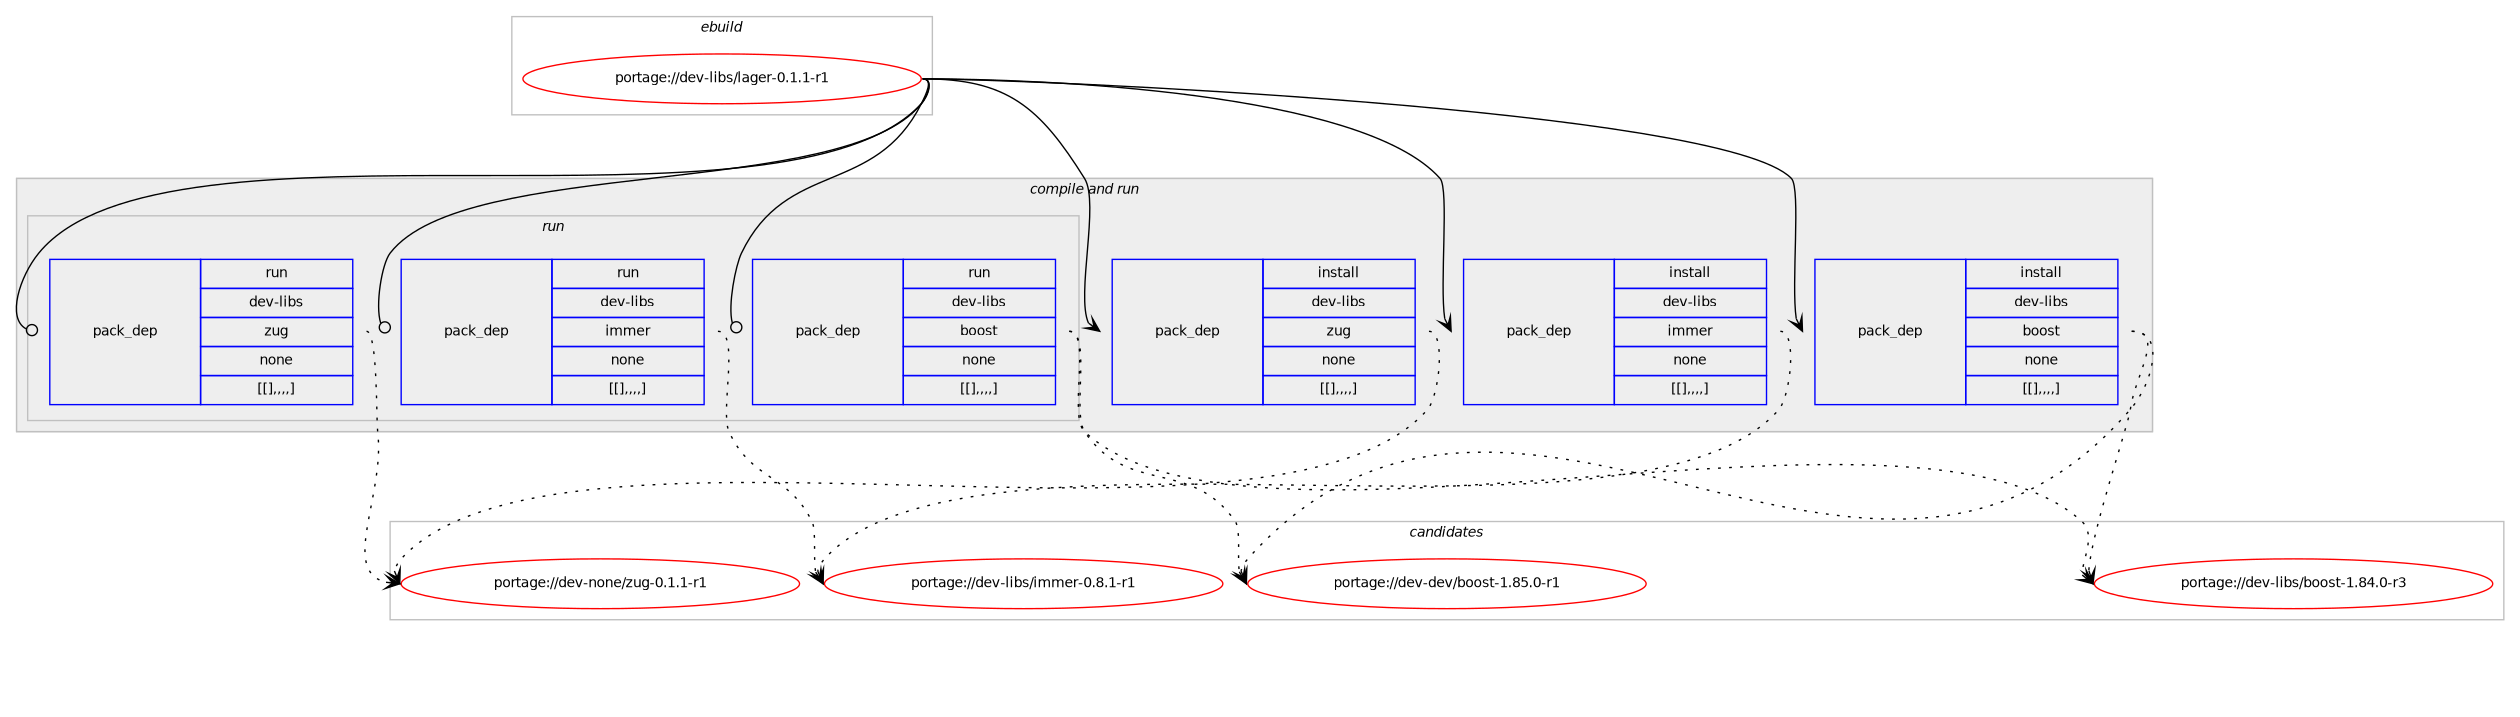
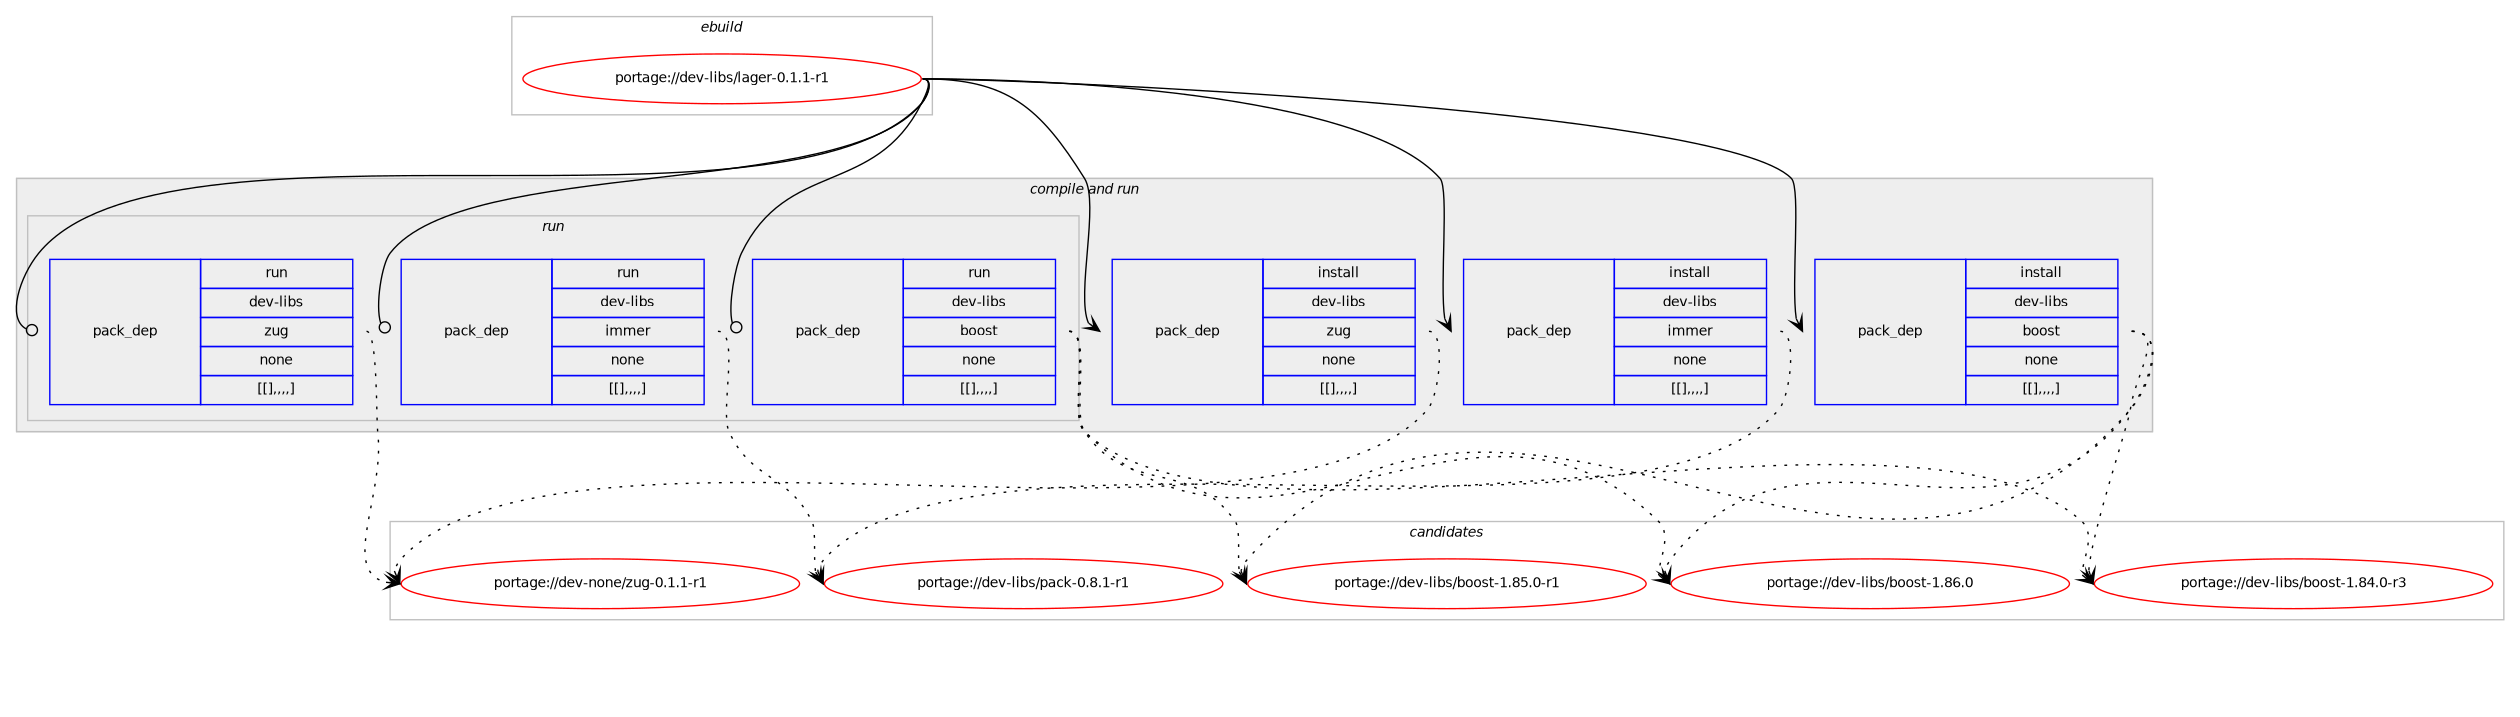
(1024, 584) -> (1024, 584)
(1447, 584) -> (1447, 584)
none -> (1870, 584)
